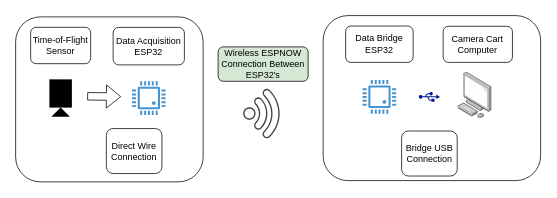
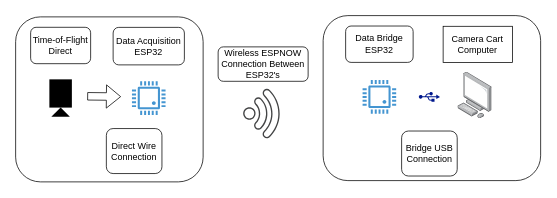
(478, 44) -> (478, 44)
(60, 45) -> (60, 45)
(263, 64) -> (263, 64)
